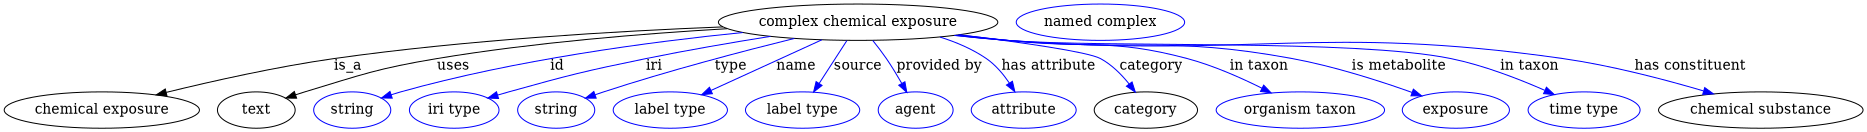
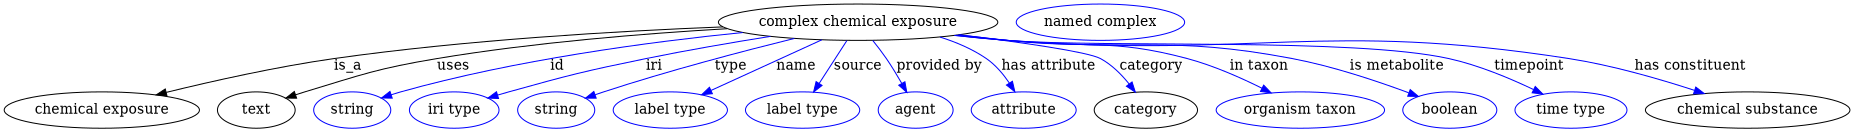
(1530, 66) -> (1530, 66)
(1456, 110) -> (1450, 110)
